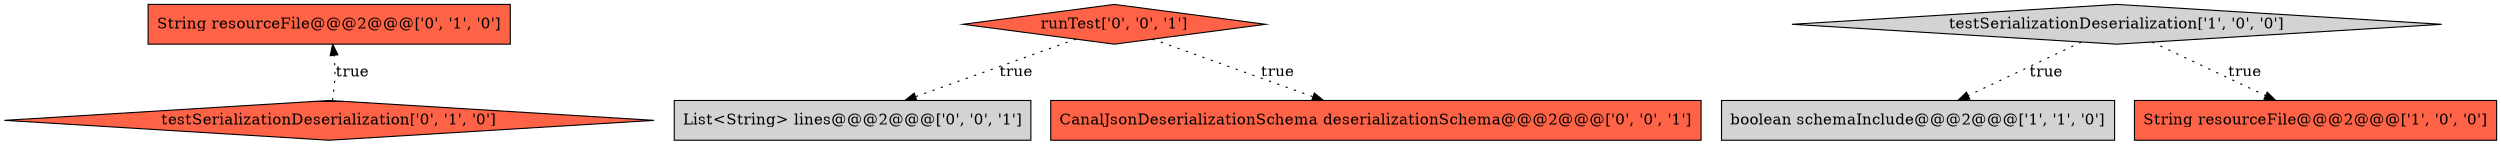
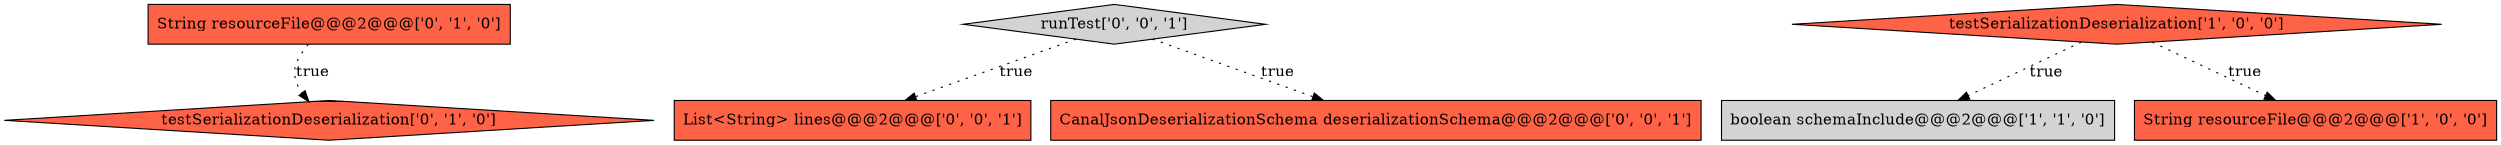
(1114, 24) -> (1114, 24)
(2117, 24) -> (2117, 24)
(335, 78) -> (295, 68)
(853, 120) -> (853, 120)
